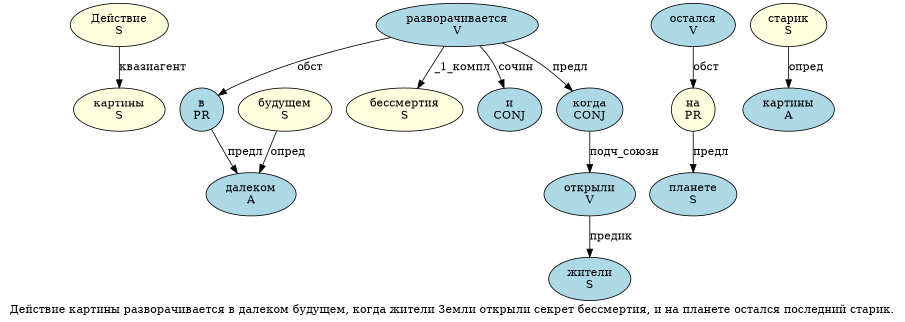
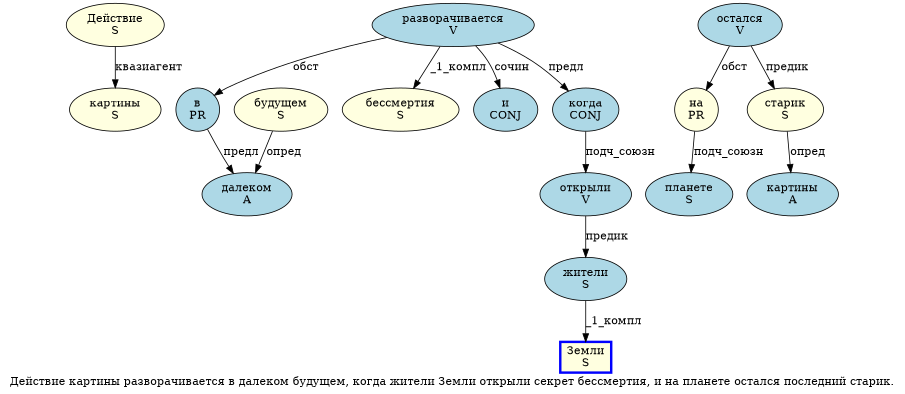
none -> (761, 64)
(711, 152) -> (729, 152)
none -> (586, 357)
